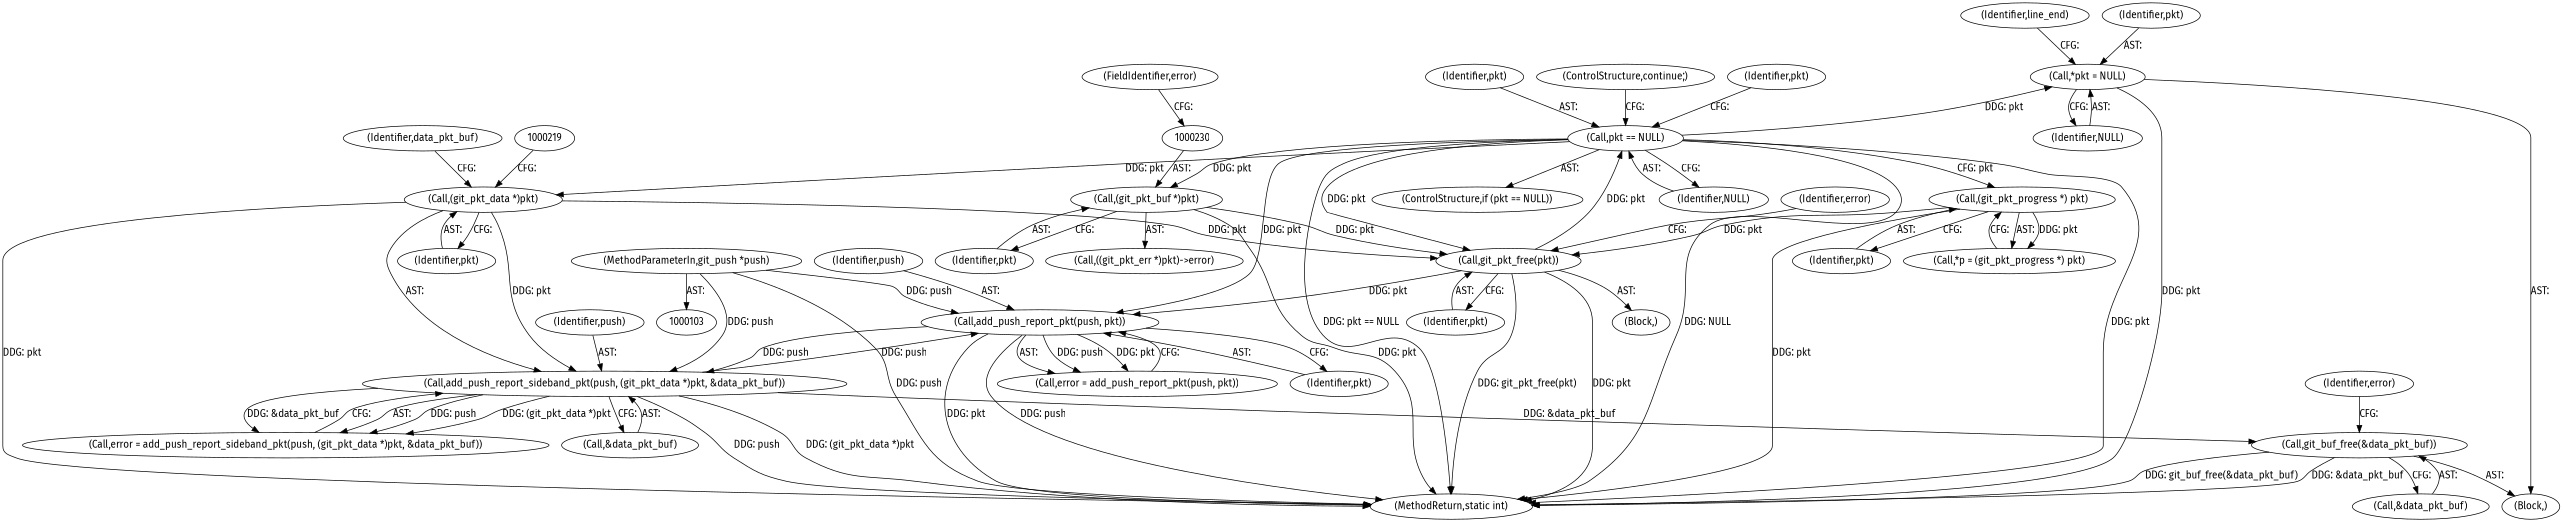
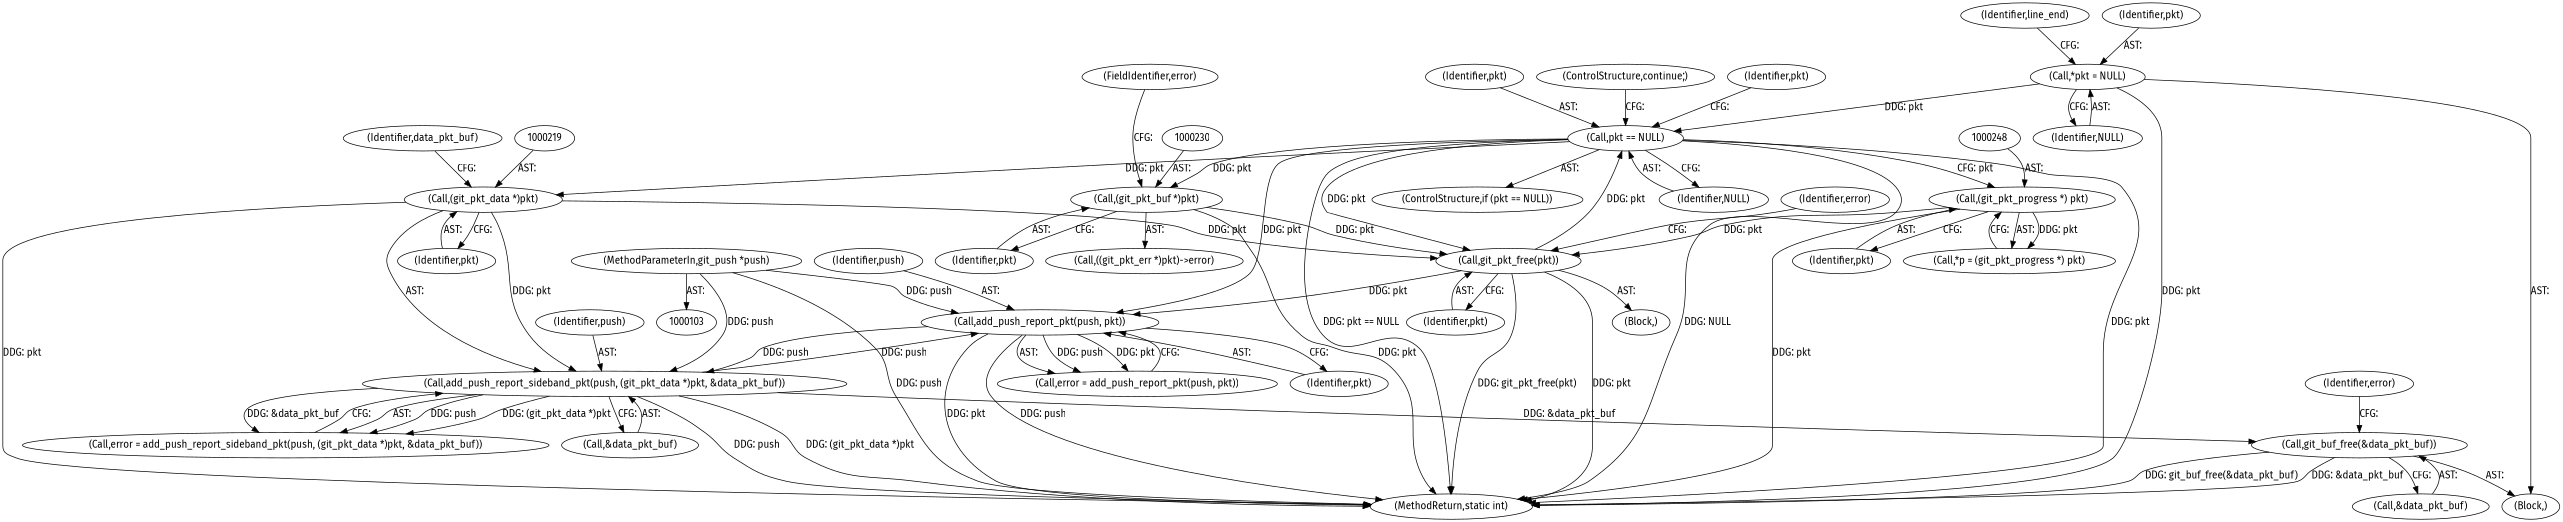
(1169, 105) -> (1133, 134)
(1865, 121) -> (1860, 107)
none -> (1990, 138)
(528, 169) -> (528, 169)
